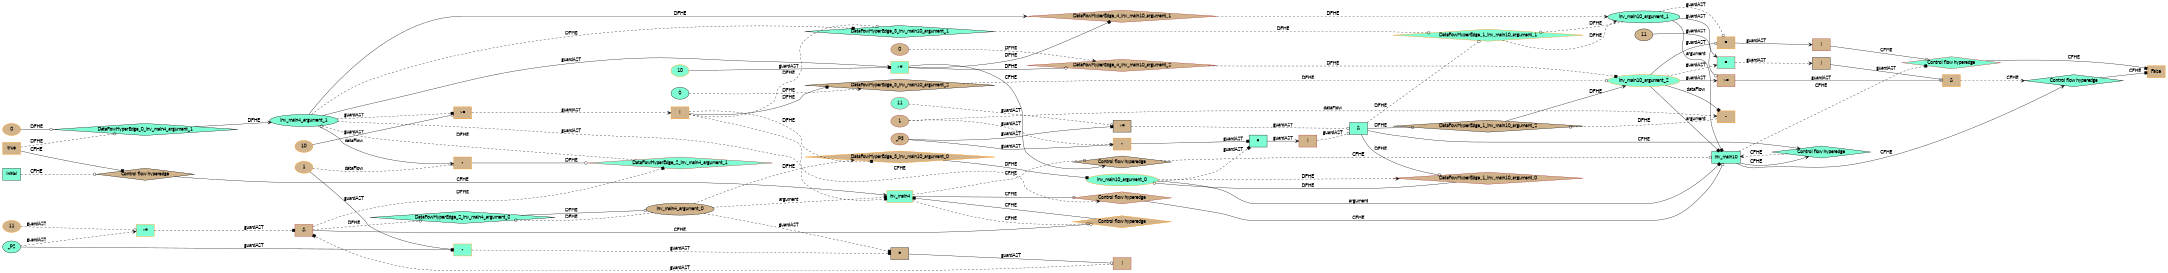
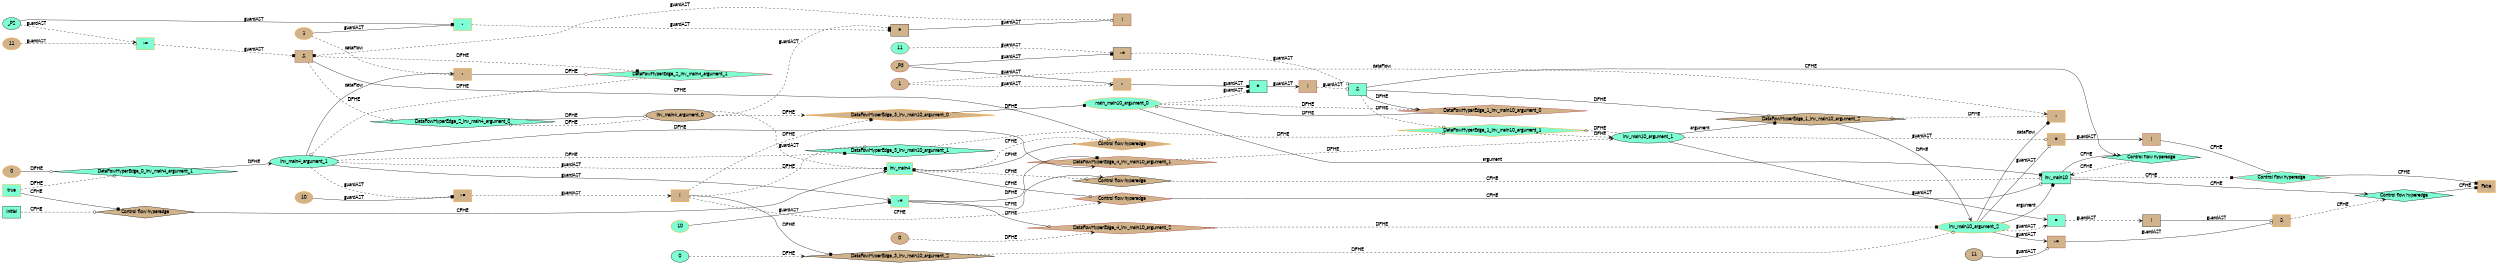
(1710, 74) -> (1725, 129)
(12, 148) -> (12, 191)
(1122, 180) -> (1122, 104)
(789, 200) -> (789, 146)
